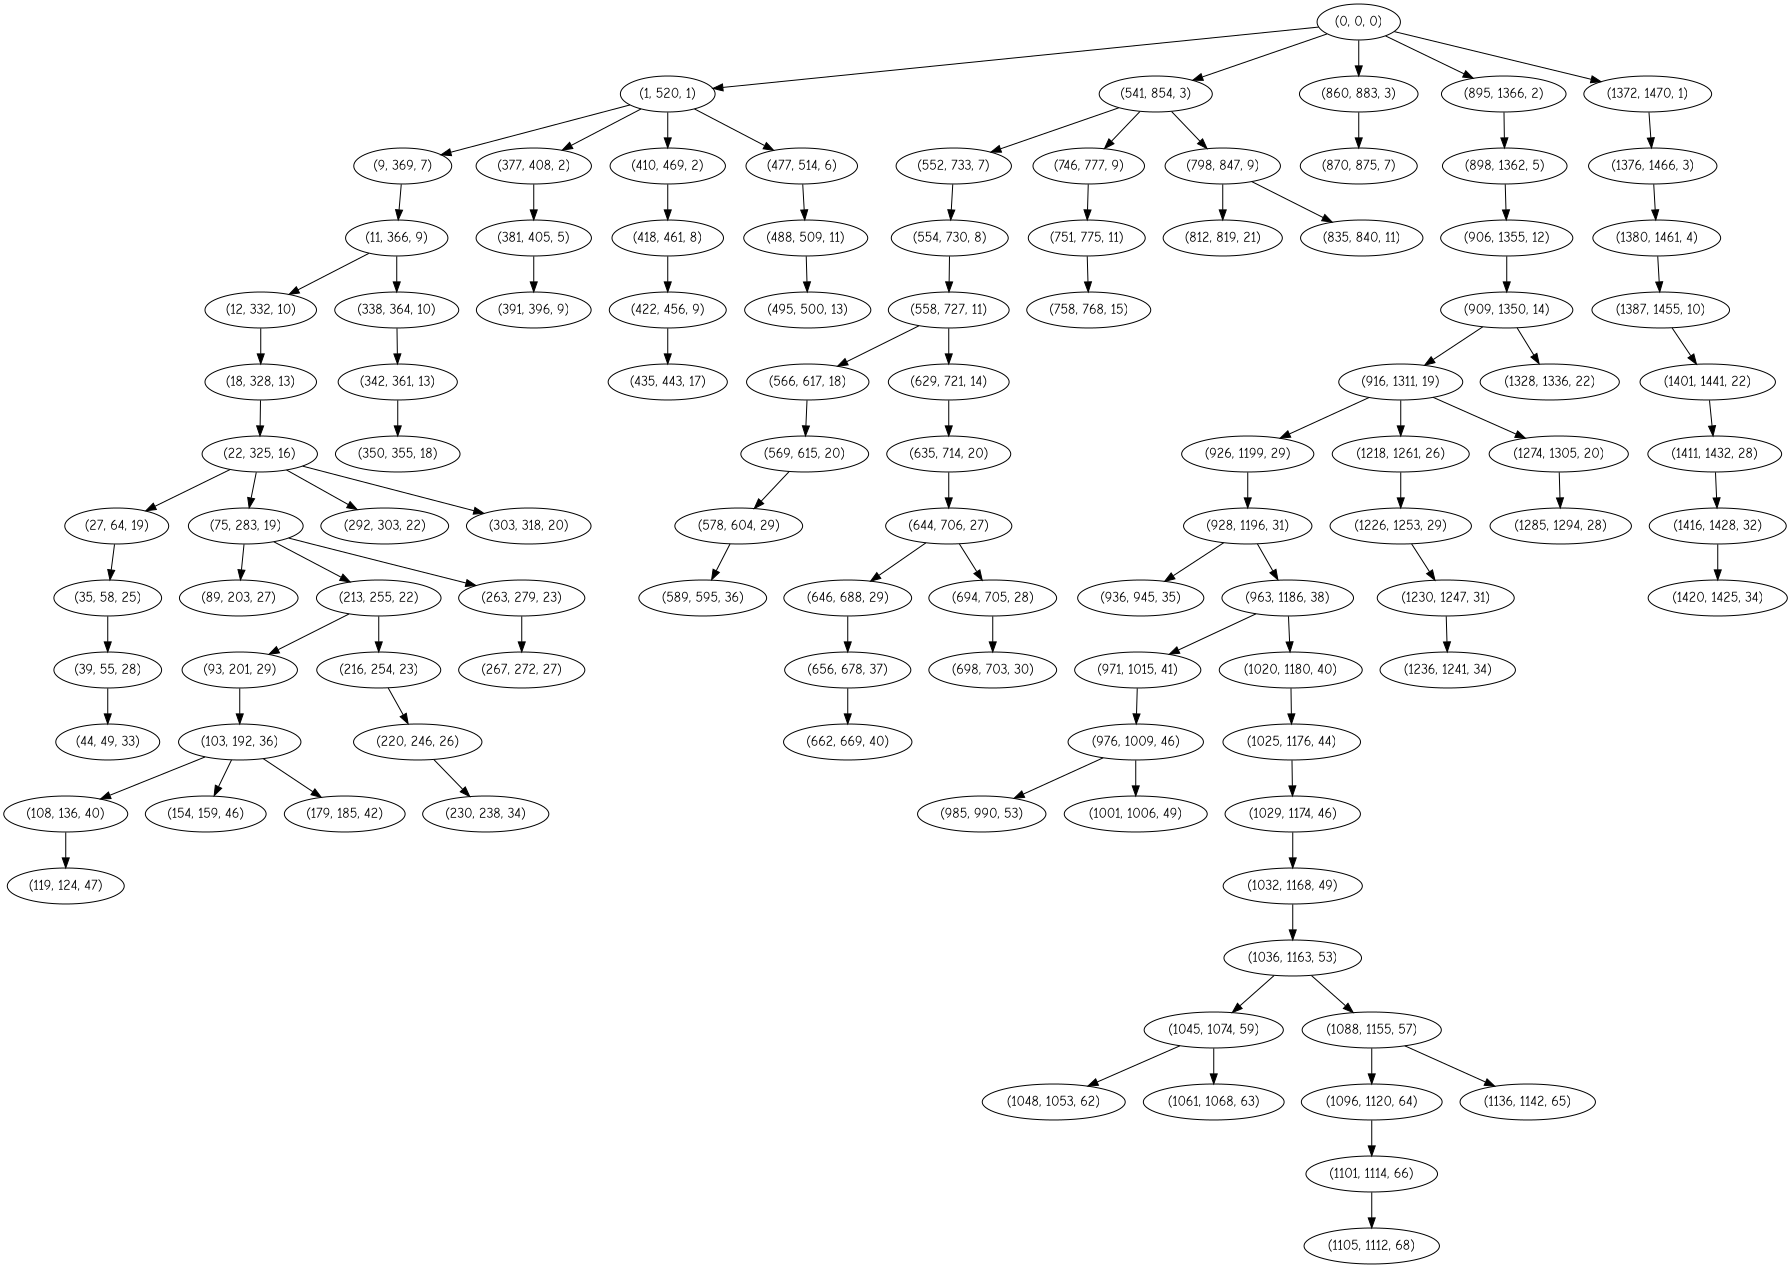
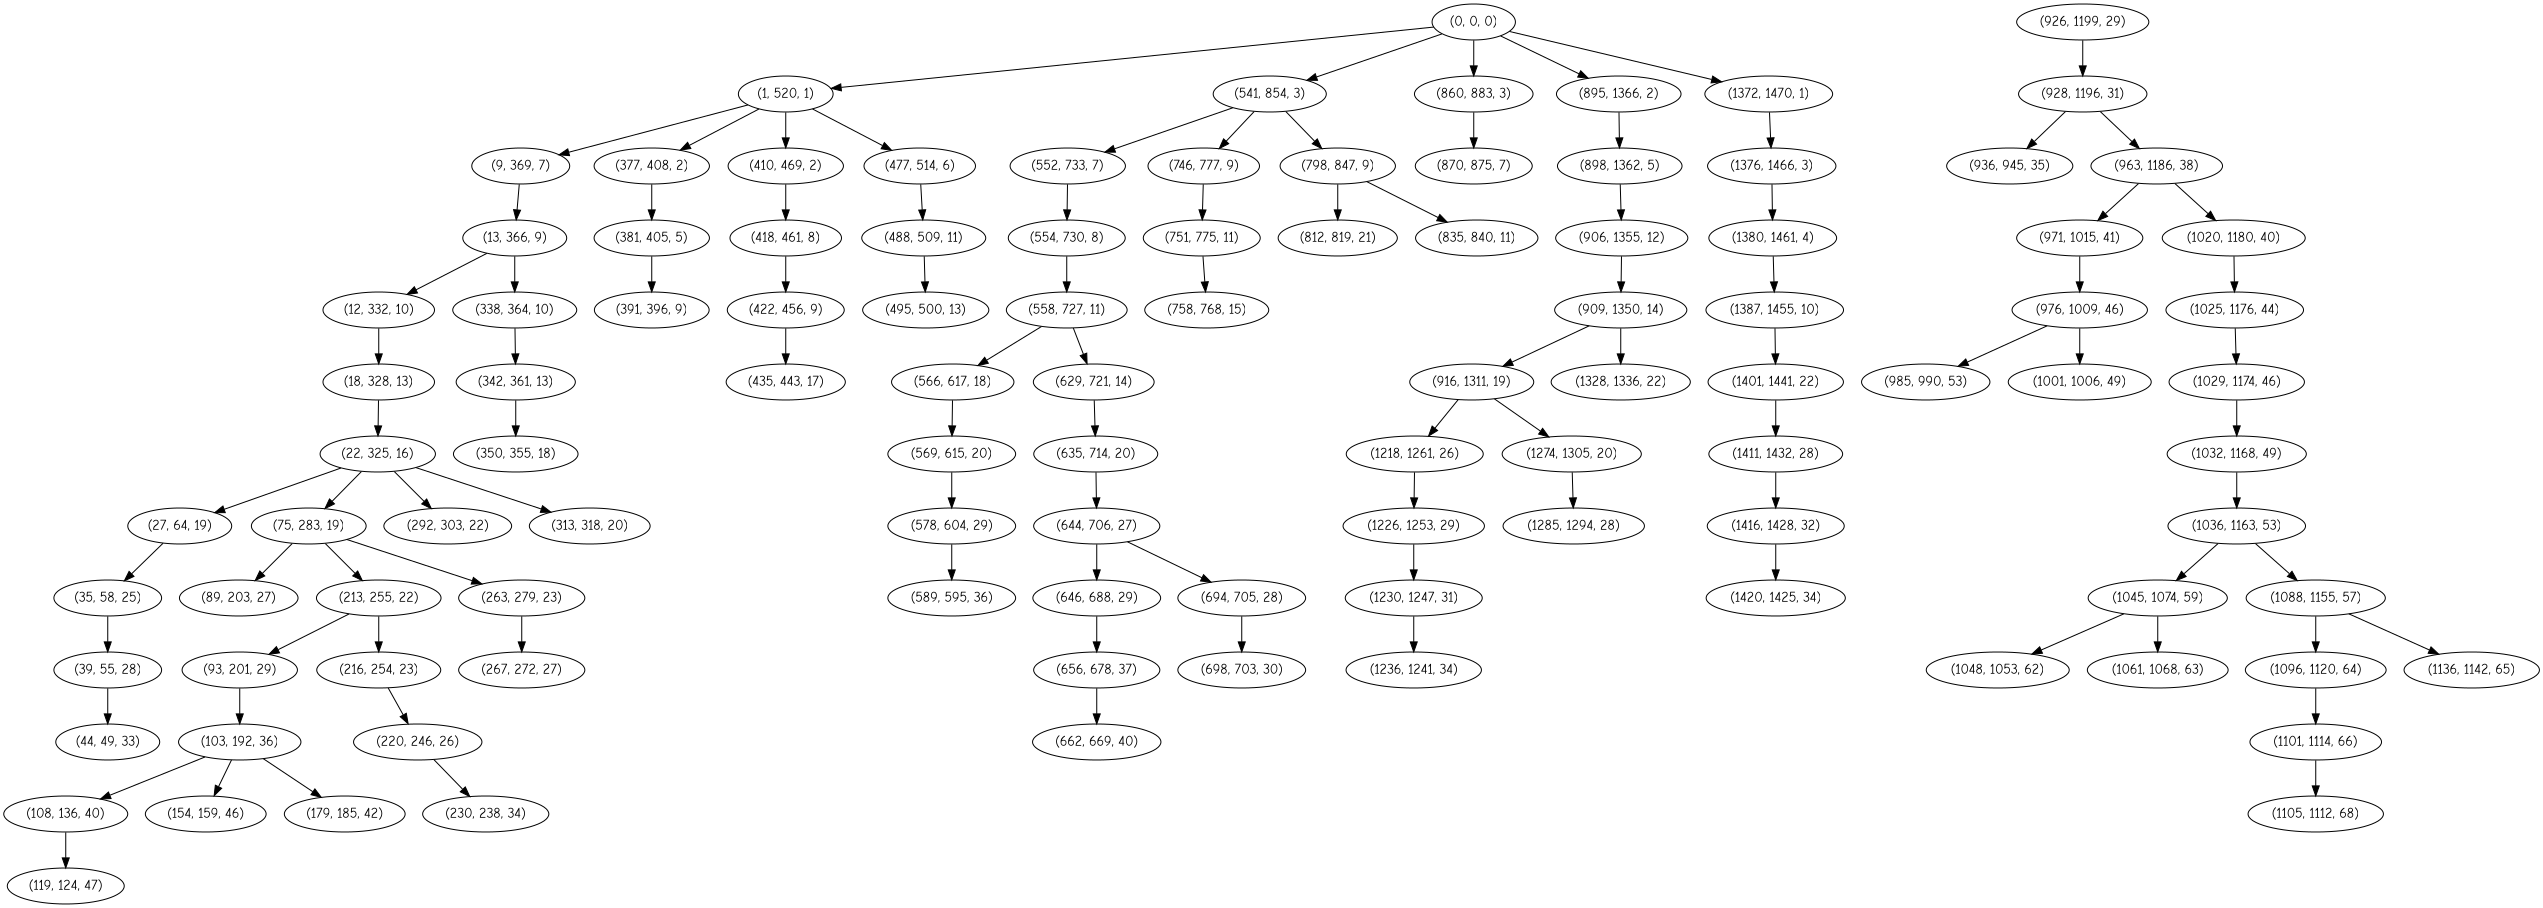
(397, 238) -> (515, 238)
(1329, 416) -> none
(529, 526) -> (590, 526)
